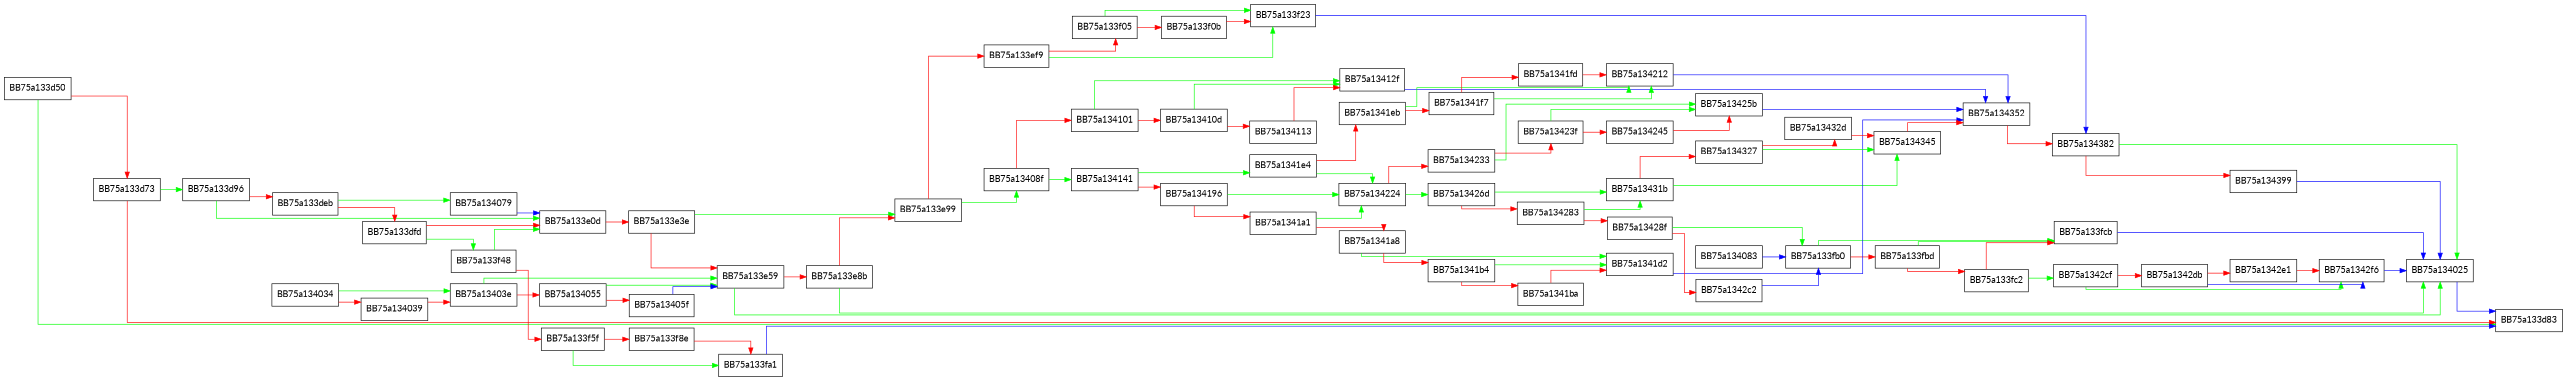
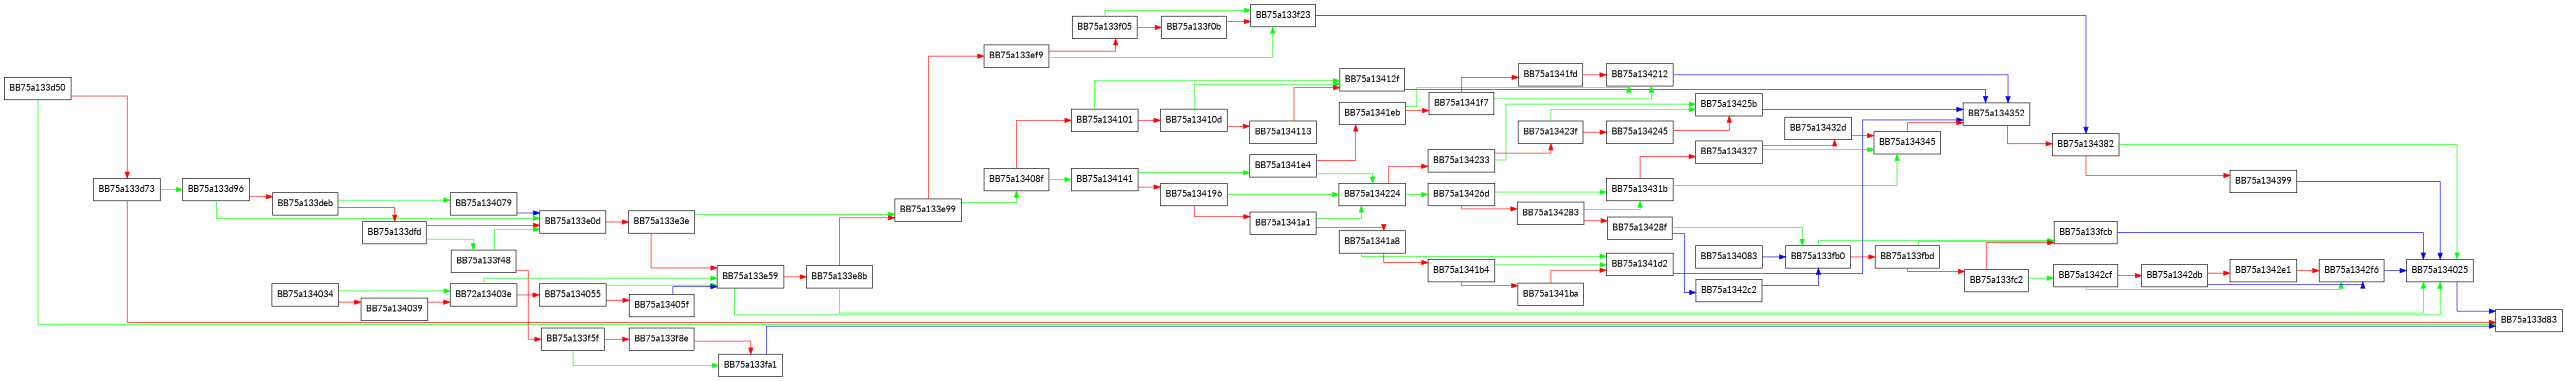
(1684, 260) -> (1684, 260)
(484, 295) -> (484, 295)
